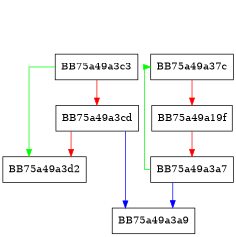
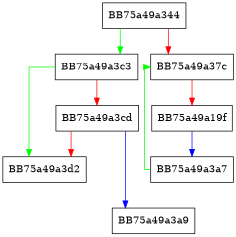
none -> (144, 16)
(192, 140) -> (192, 140)
(173, 192) -> none
